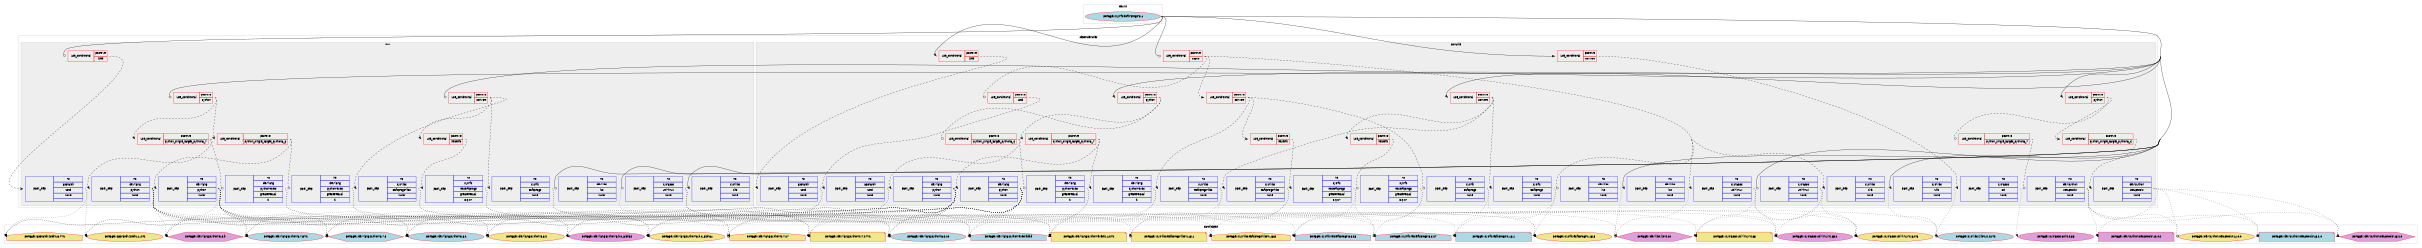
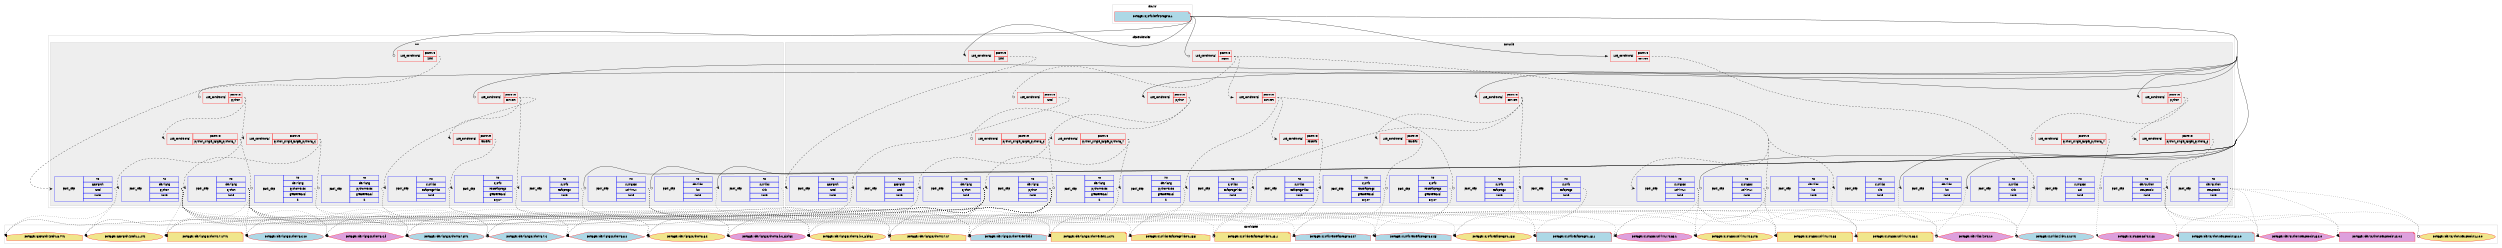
(1123, 17) -> (1152, 17)
(446, 237) -> (607, 237)
none -> (1895, 237)
